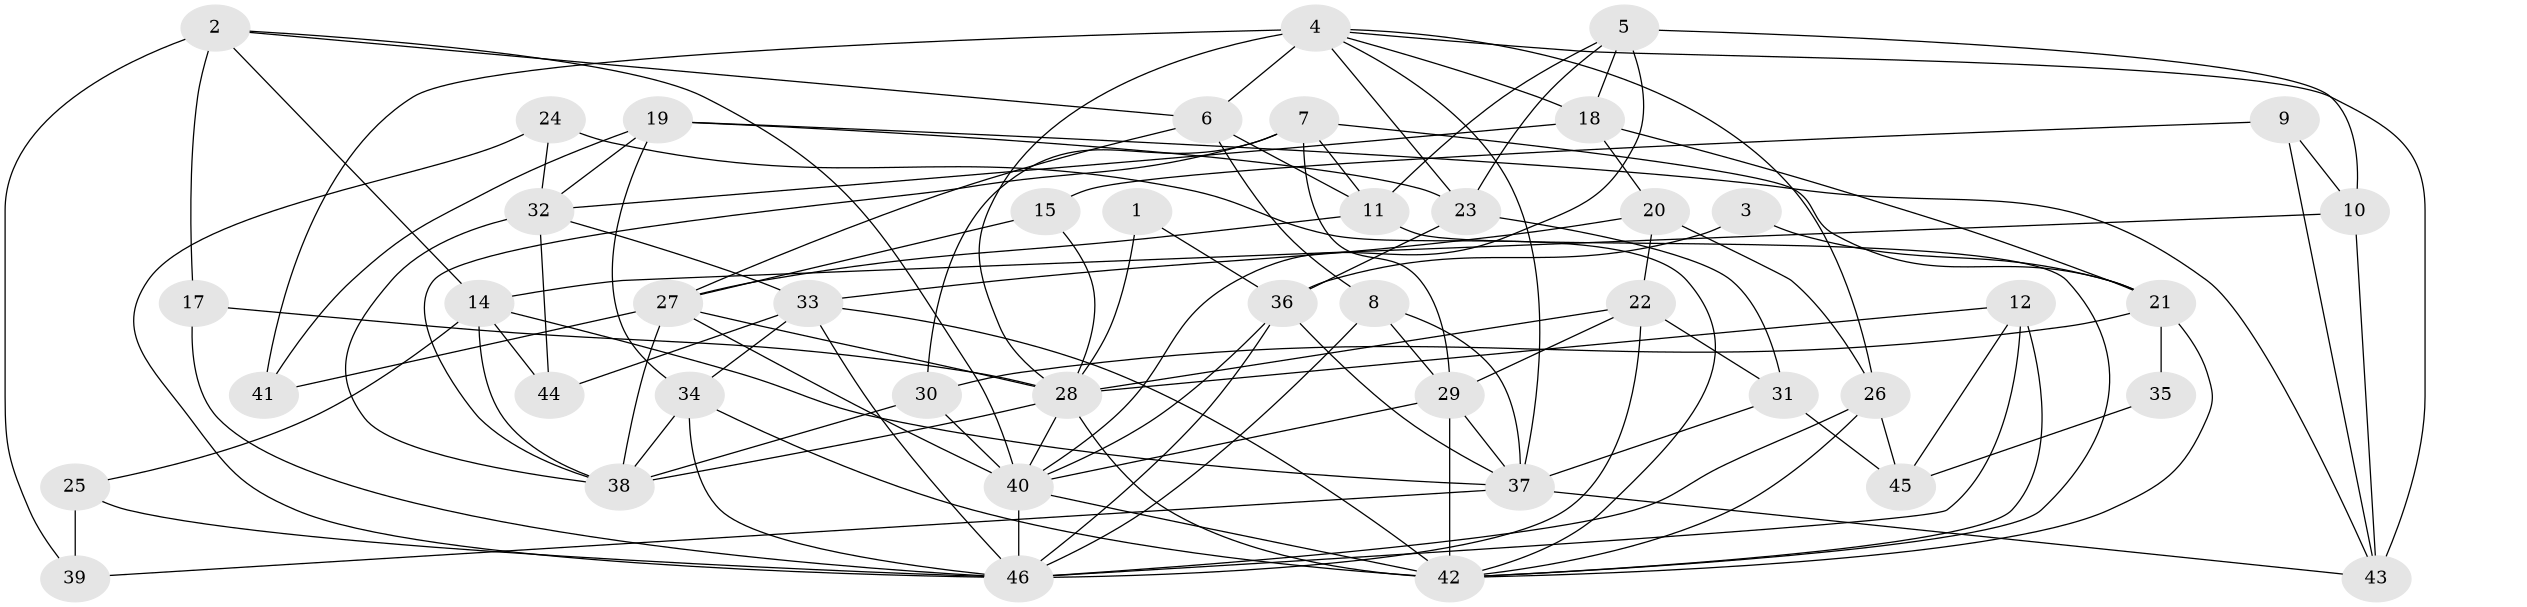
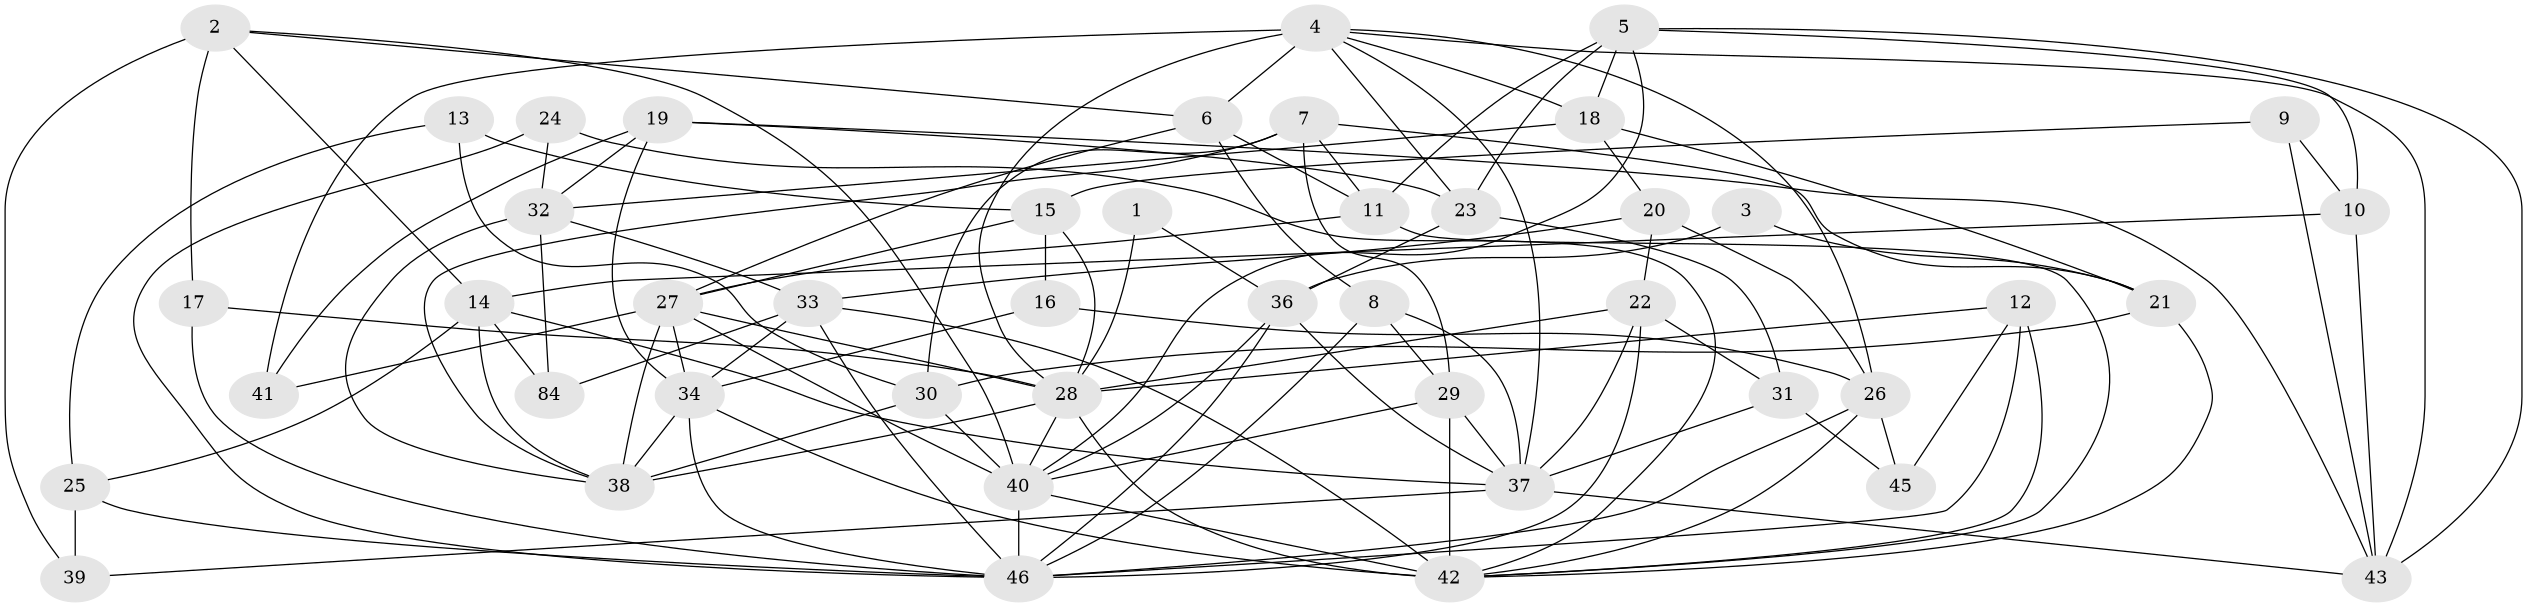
none -> (2314, 80)
none -> (459, 120)
none -> (1046, 303)
none -> (679, 349)
(1525, 359) -> (1596, 403)
(550, 395) -> (550, 395)
(2161, 395) -> none
